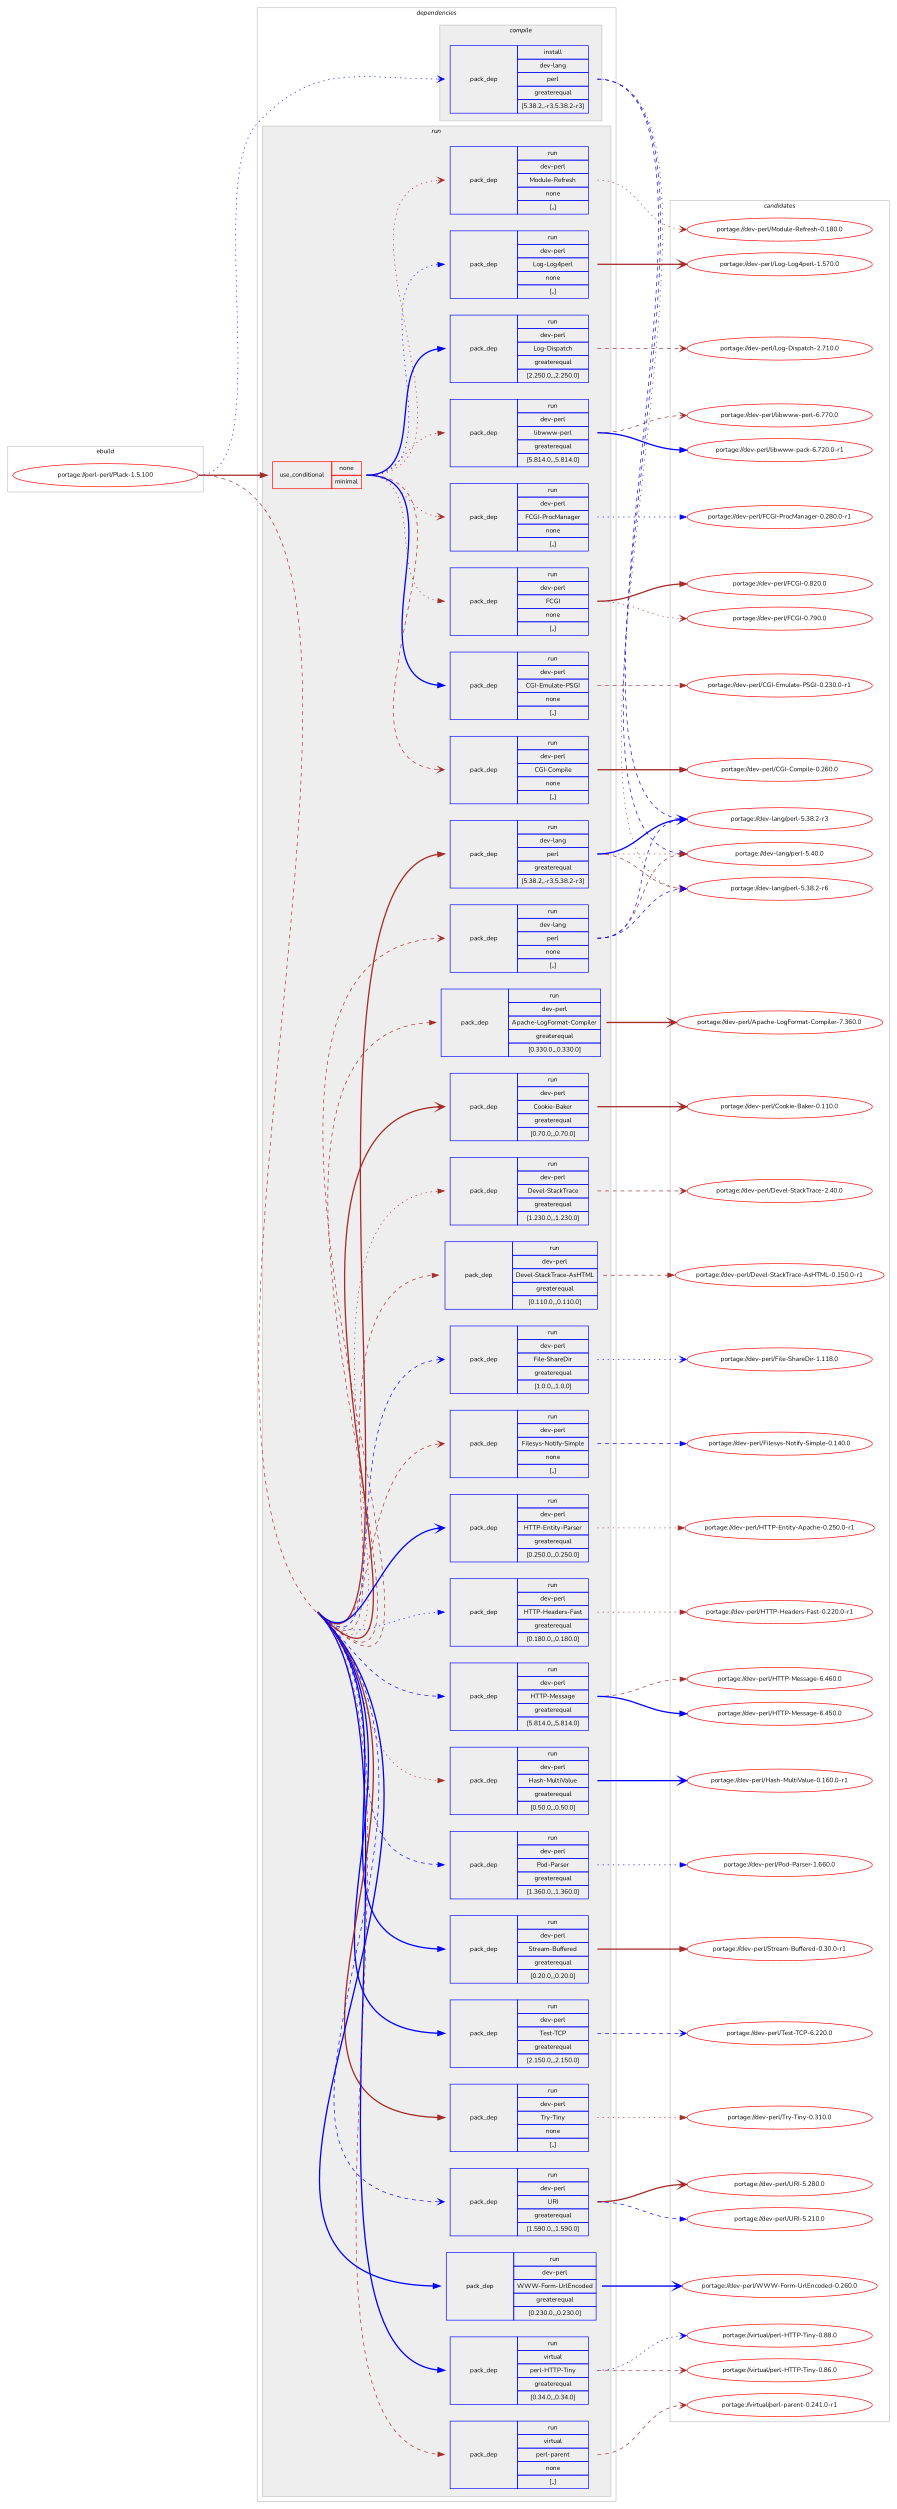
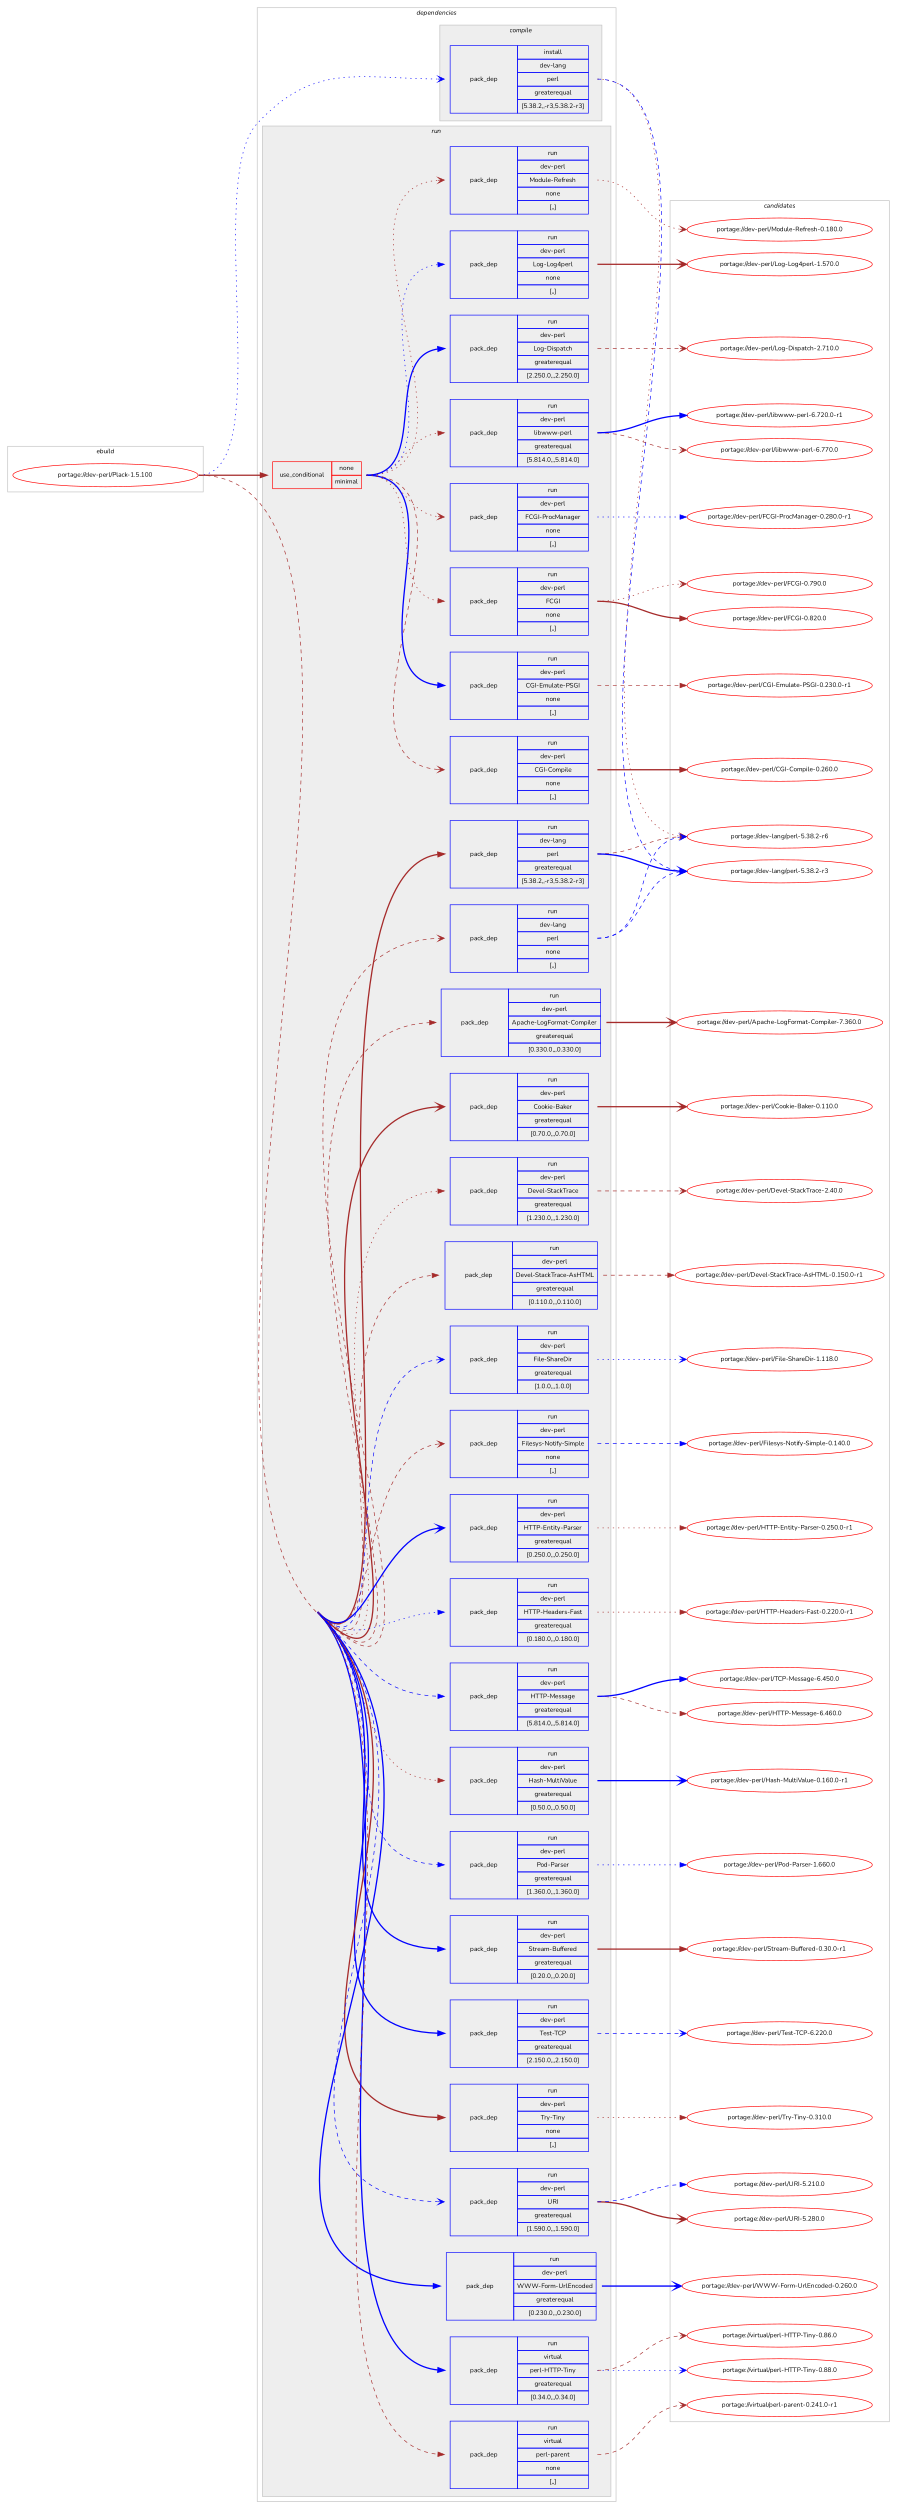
(780, 450) -> (780, 415)
(105, 475) -> (105, 475)
(780, 854) -> none
(780, 1528) -> (780, 1528)
(780, 1714) -> (780, 1679)
